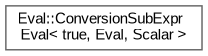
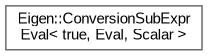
(104, 28) -> (104, 28)
